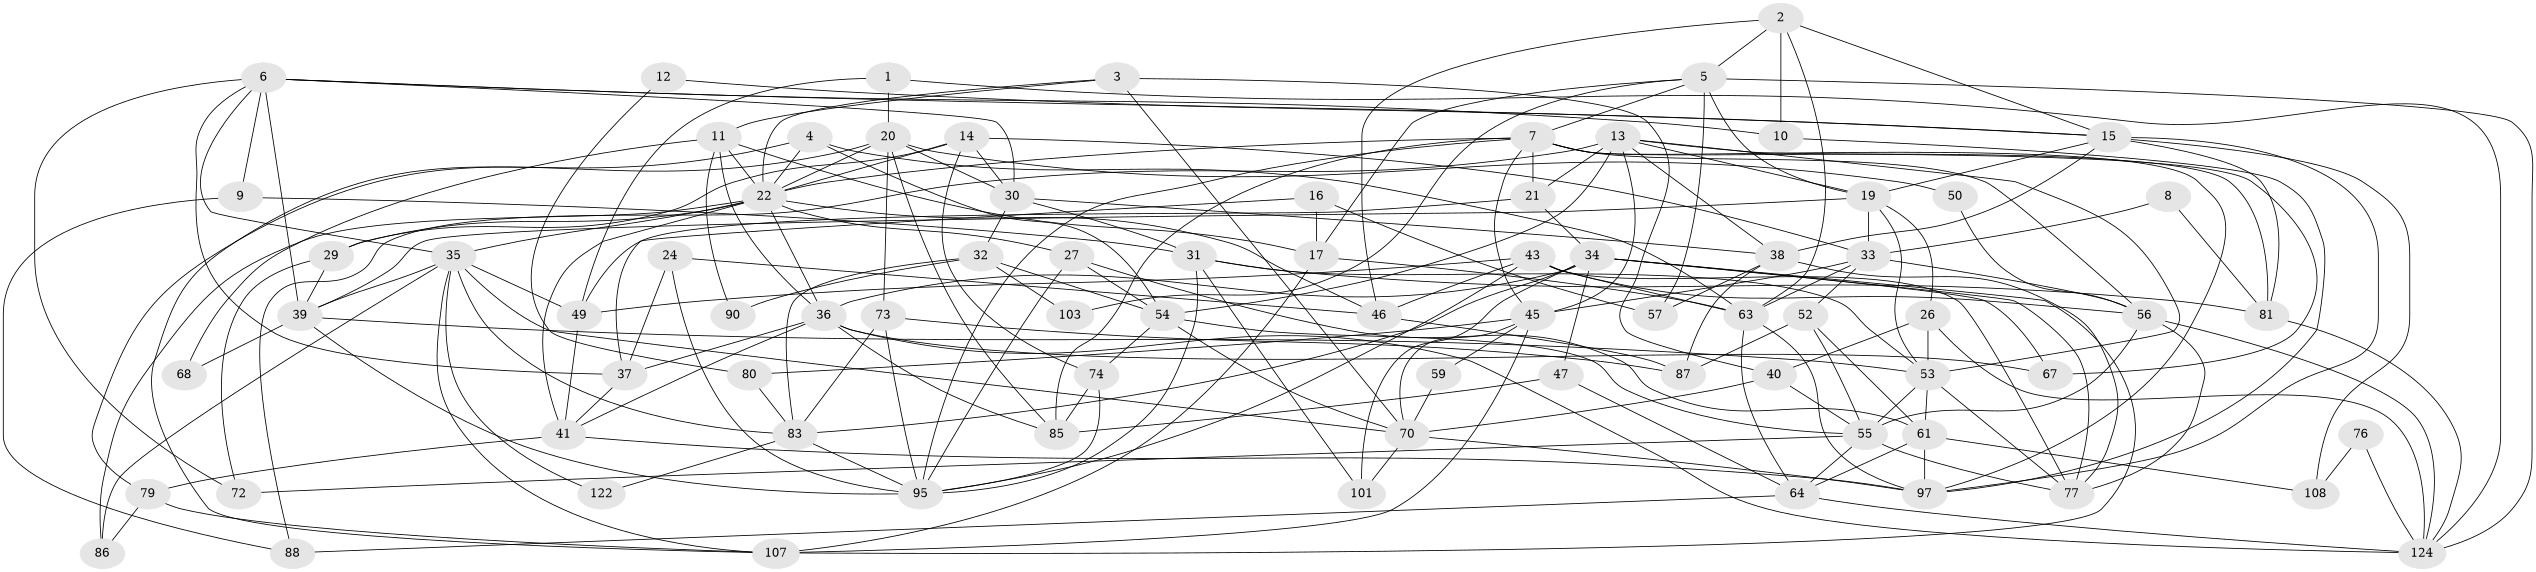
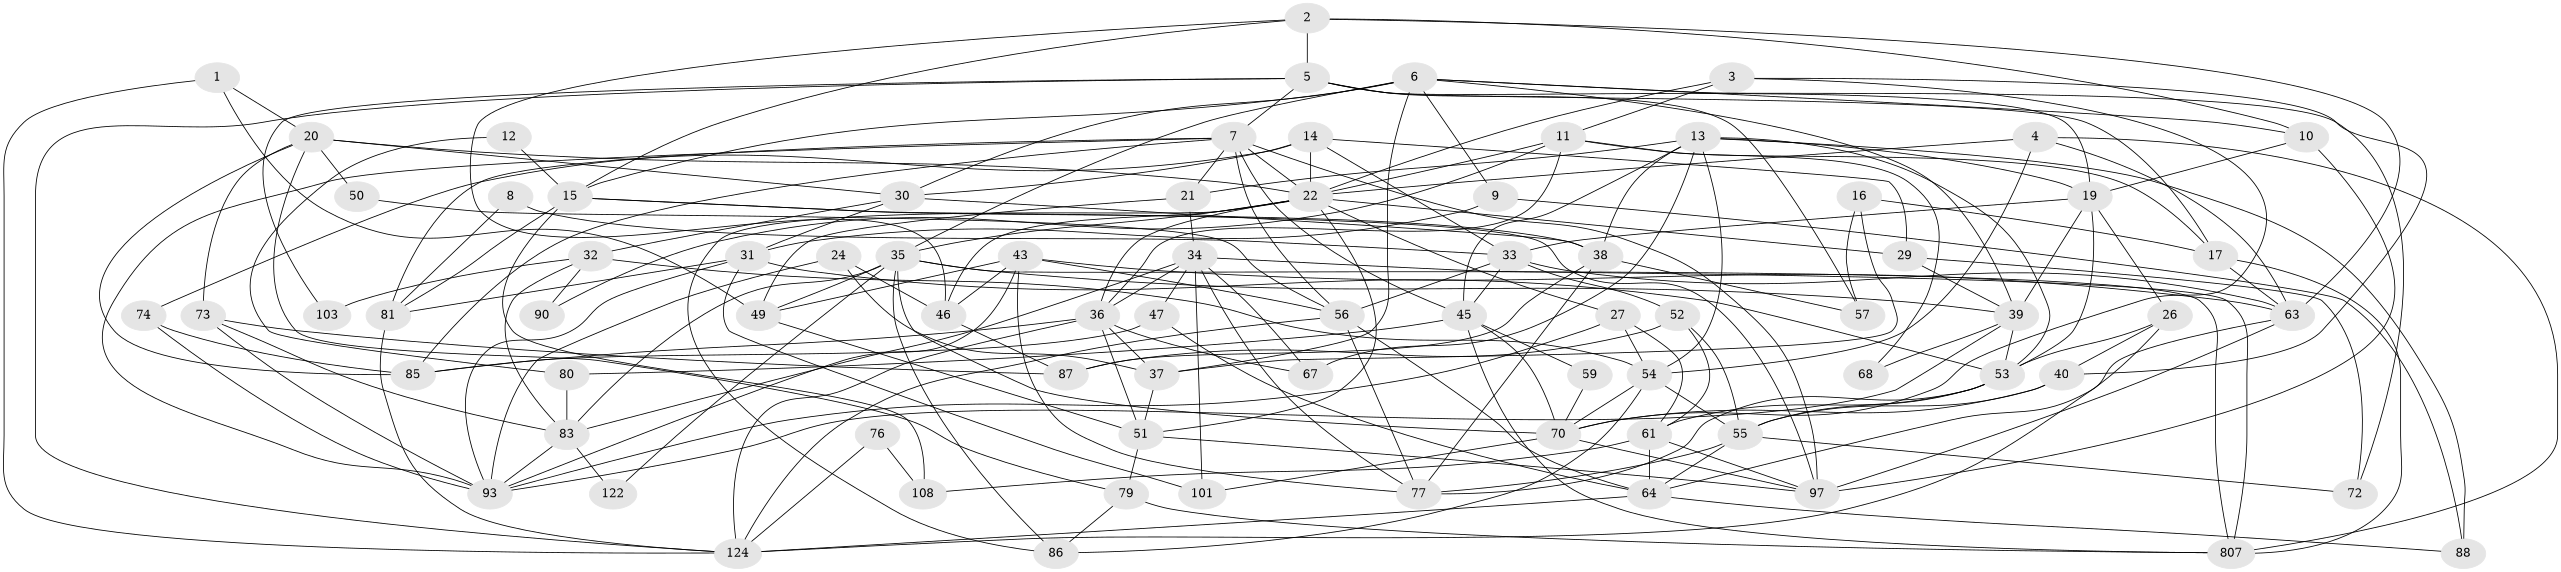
(1989, 167) -> (2198, 167)
(1130, 345) -> (1380, 524)
(2016, 410) -> (1476, 407)
(564, 435) -> (1141, 435)
(921, 494) -> (490, 494)
(776, 554) -> (2231, 554)
